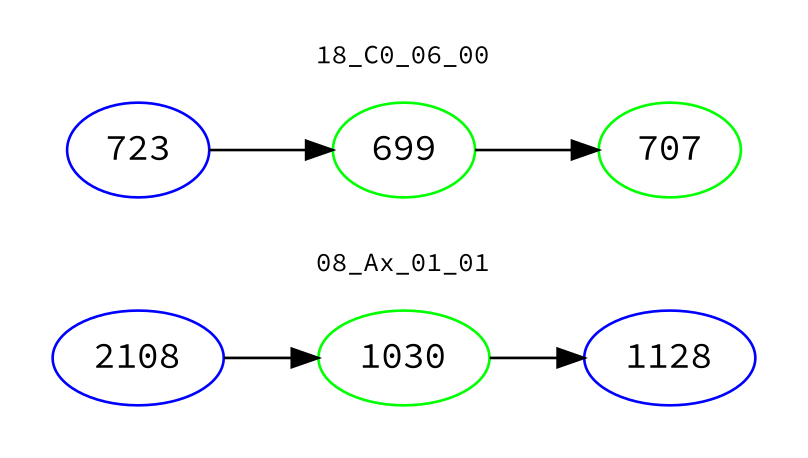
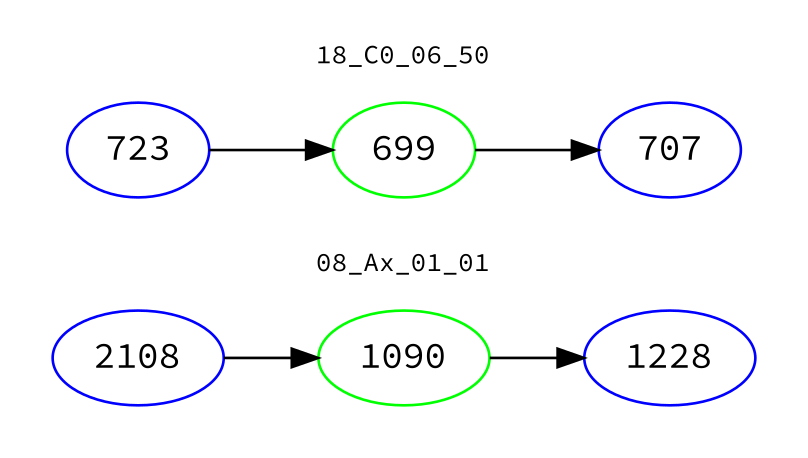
(404, 57) -> (404, 57)
(670, 150) -> (670, 150)
(404, 358) -> (404, 358)
(670, 358) -> (670, 358)
